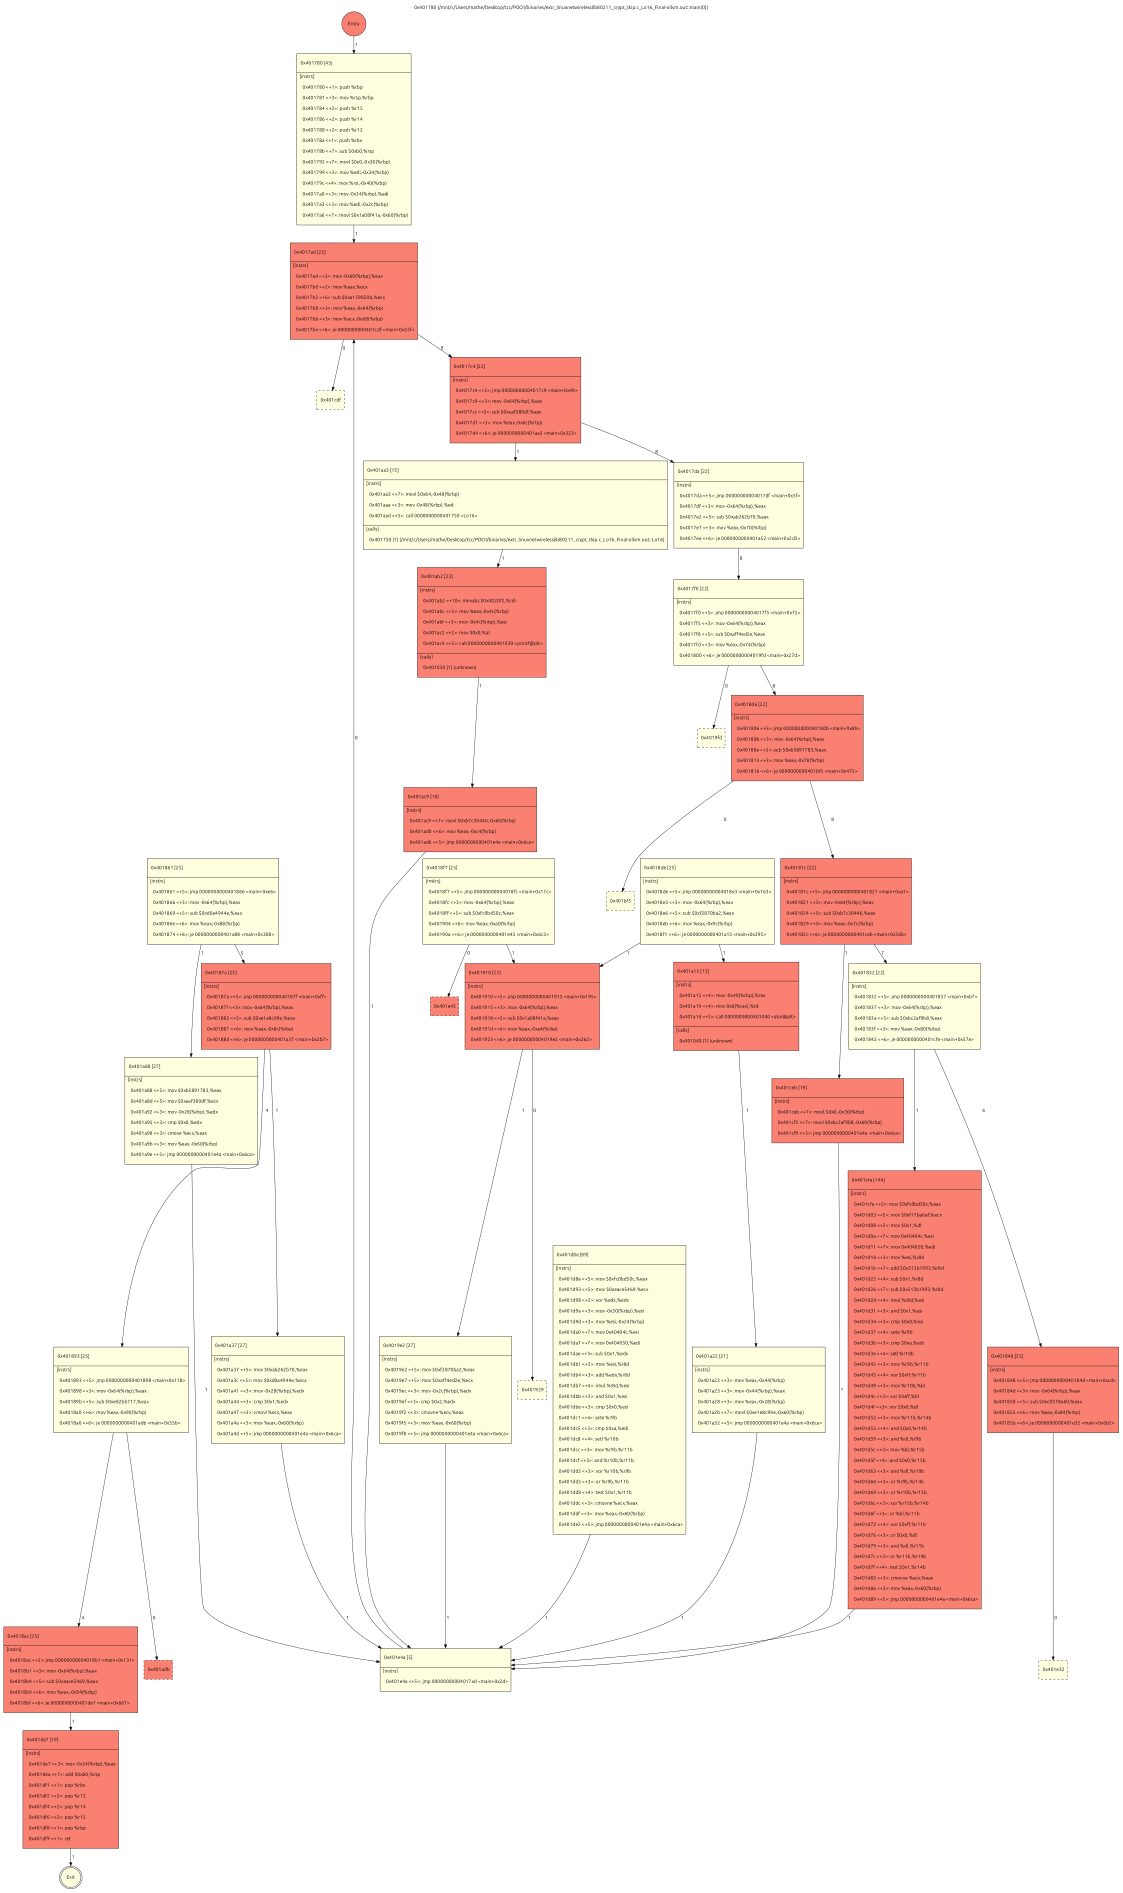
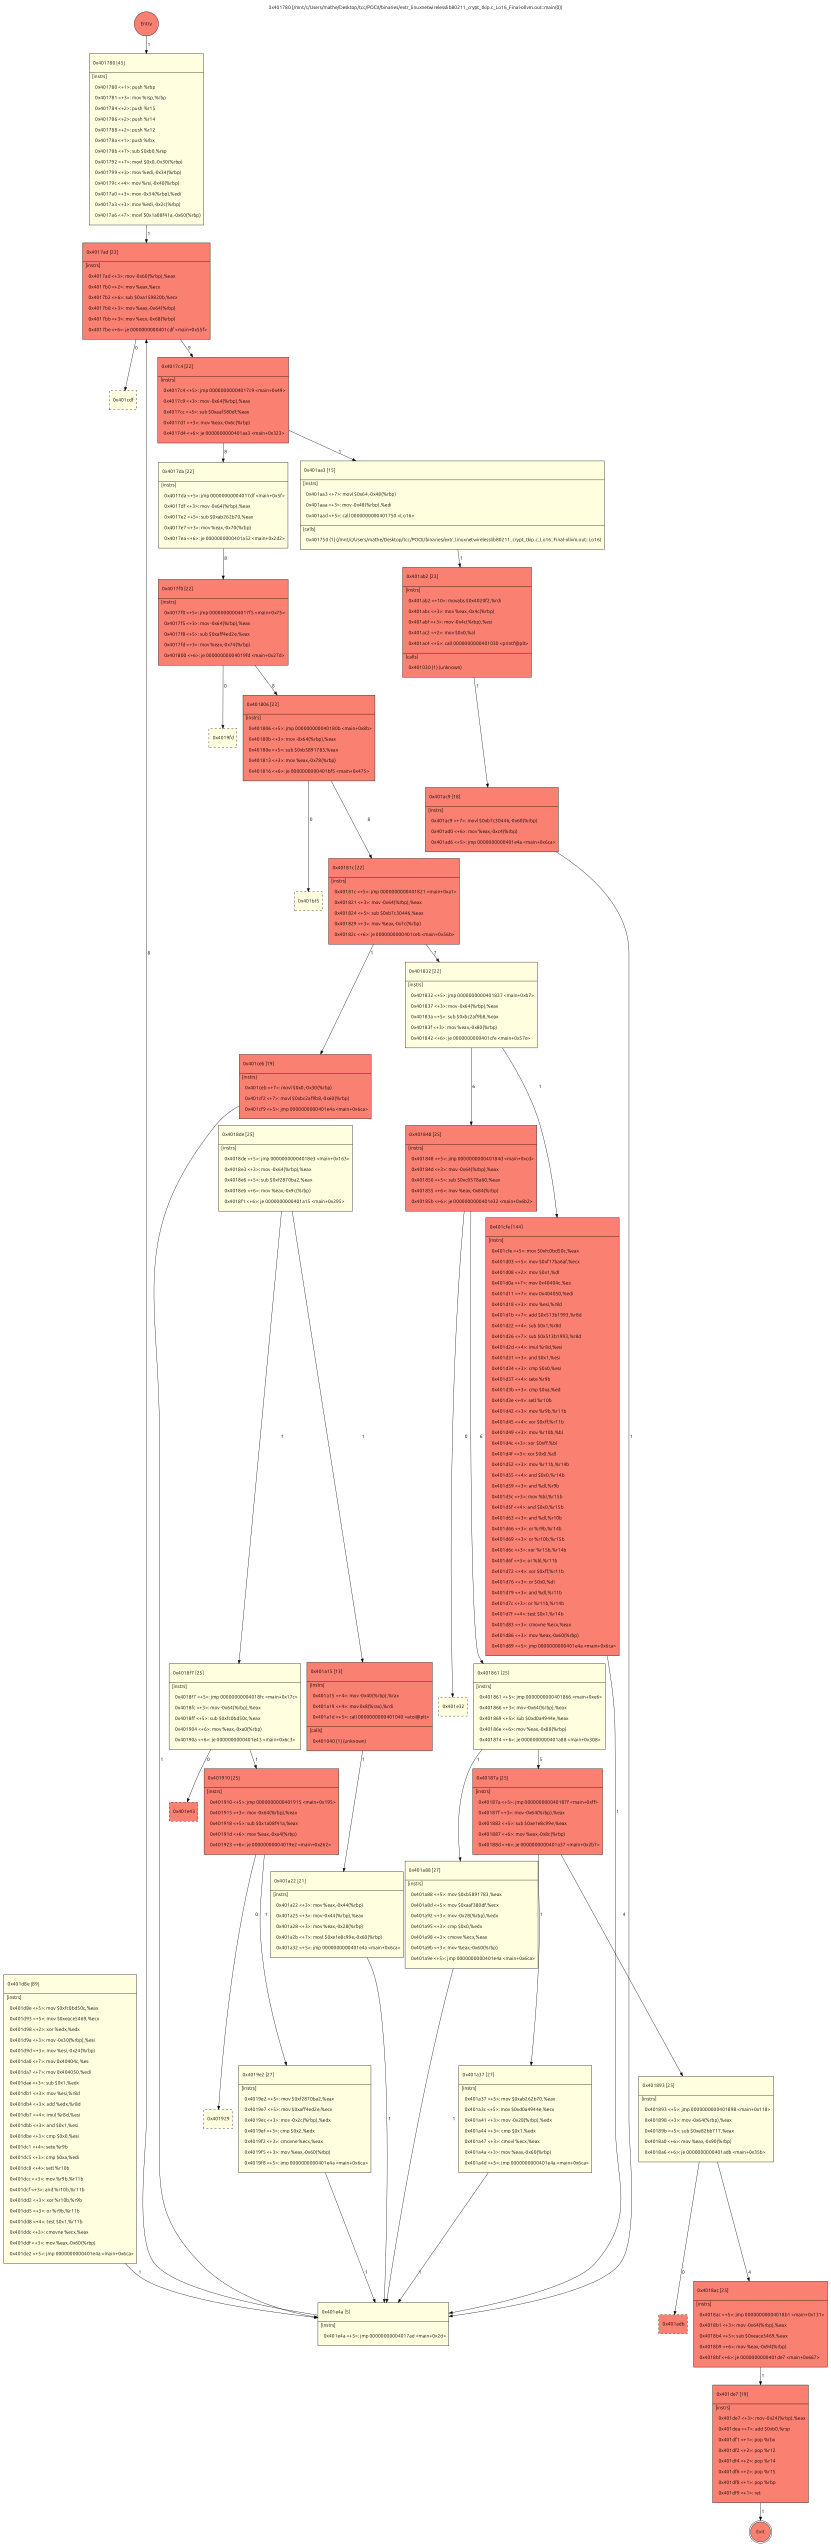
(739, 622) -> (223, 622)
(622, 954) -> (260, 1436)
none -> (471, 1436)
(71, 1877) -> (761, 2532)
